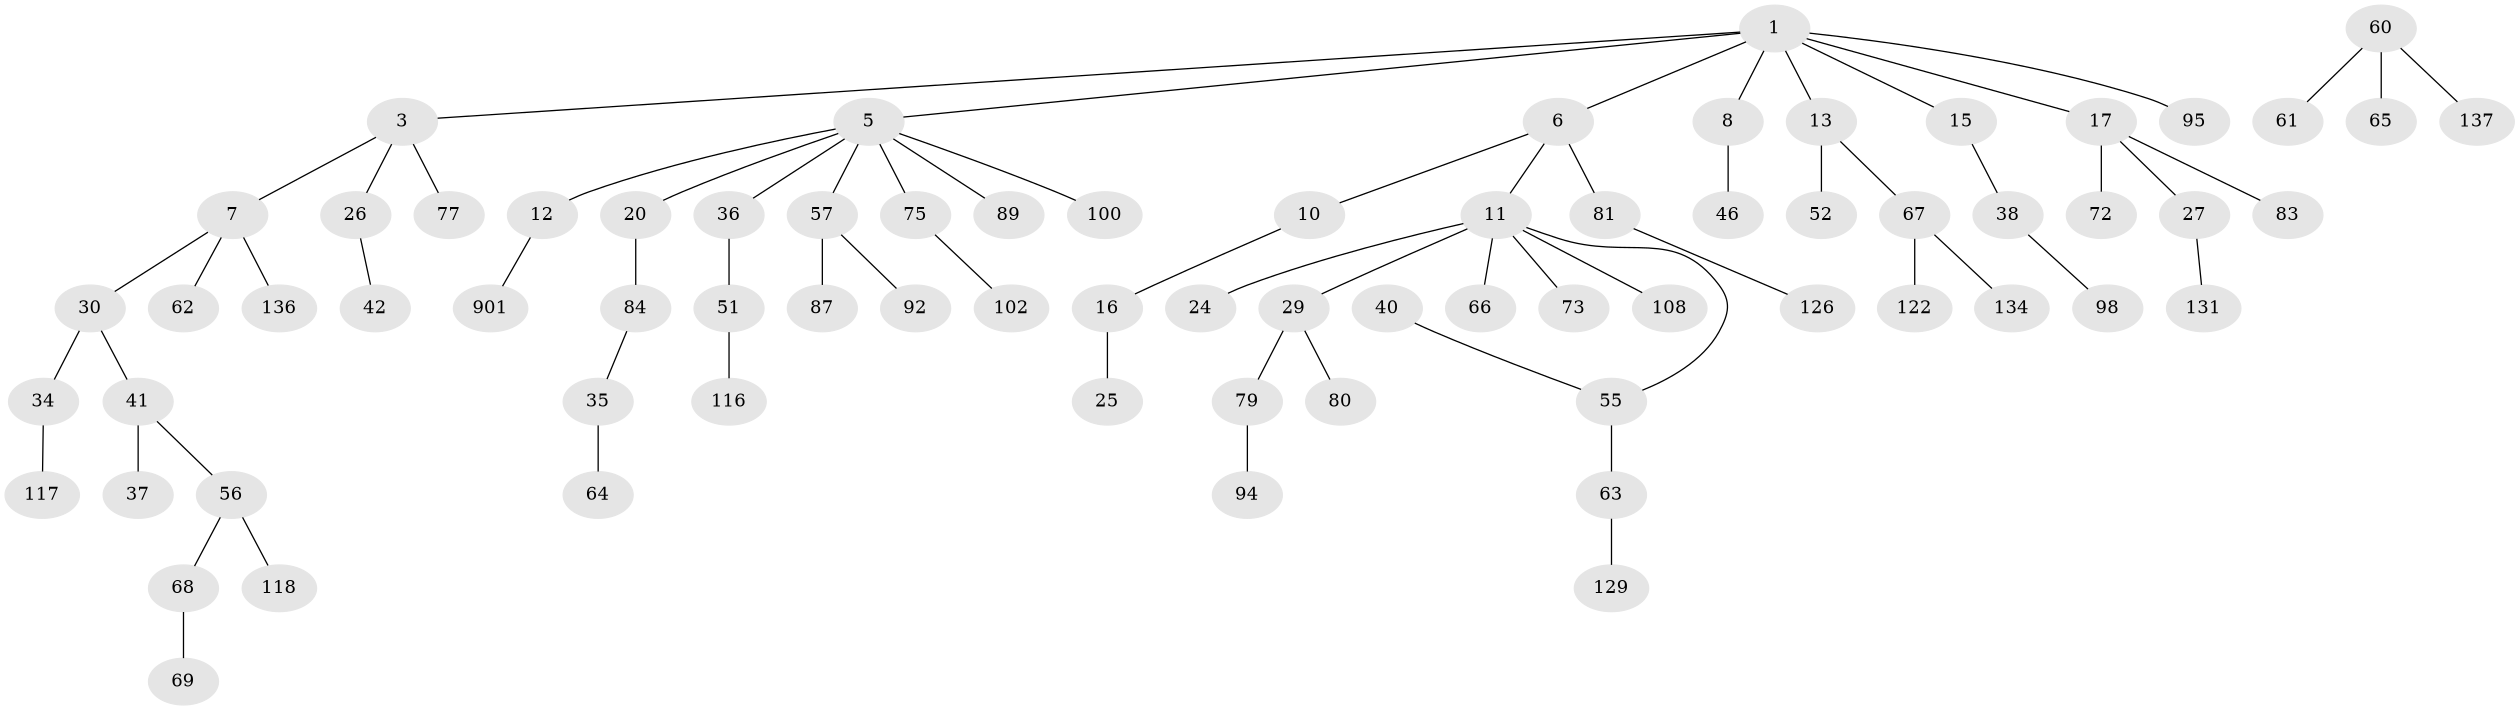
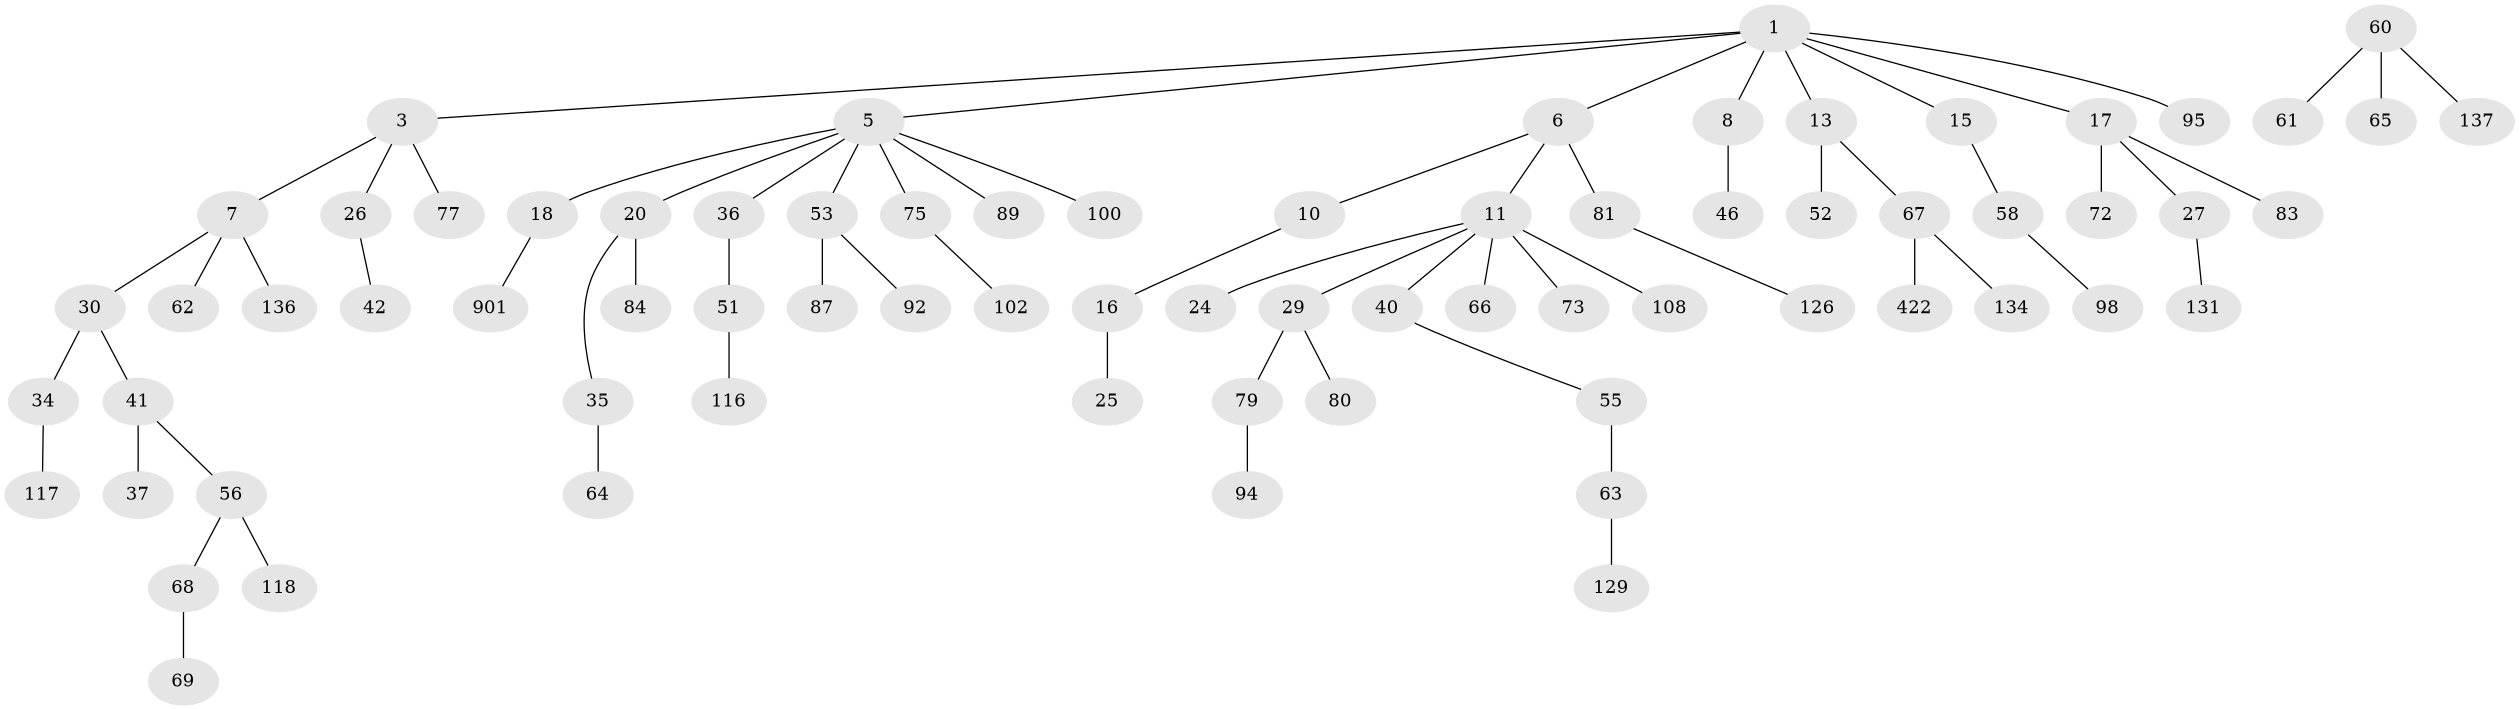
(542, 215) -> (542, 215)
(822, 215) -> (822, 215)
(2008, 215) -> (2008, 215)
(1705, 270) -> (1442, 262)
(1915, 308) -> (1915, 308)
(617, 355) -> (585, 303)
